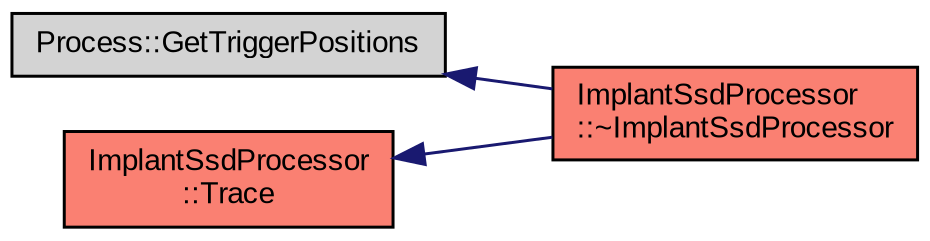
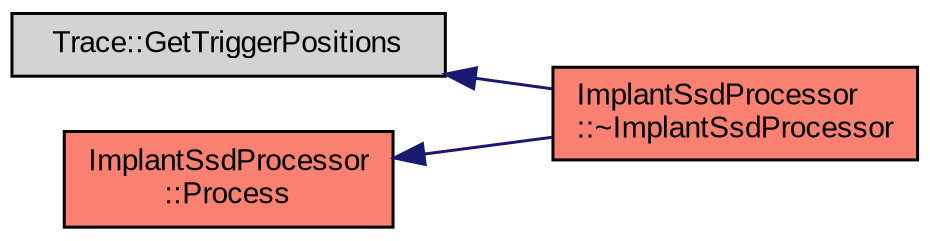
(229, 45) -> (229, 45)
(229, 179) -> (229, 179)
